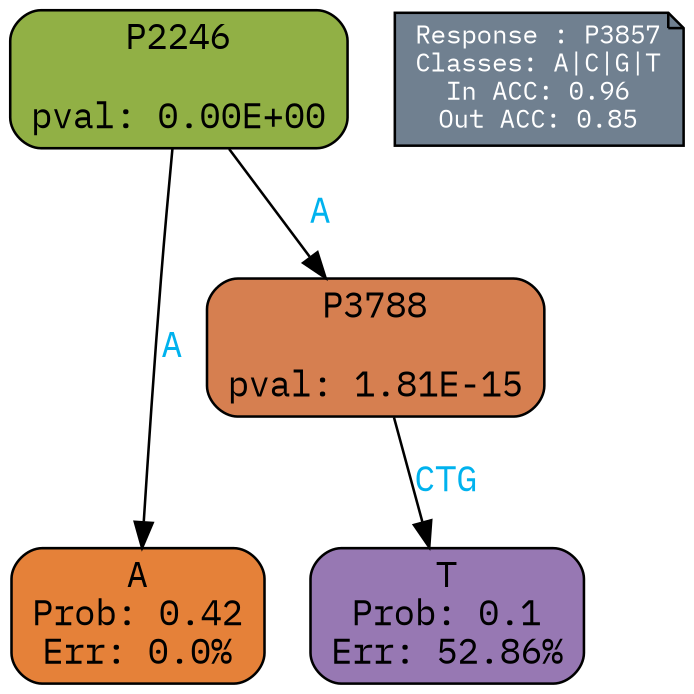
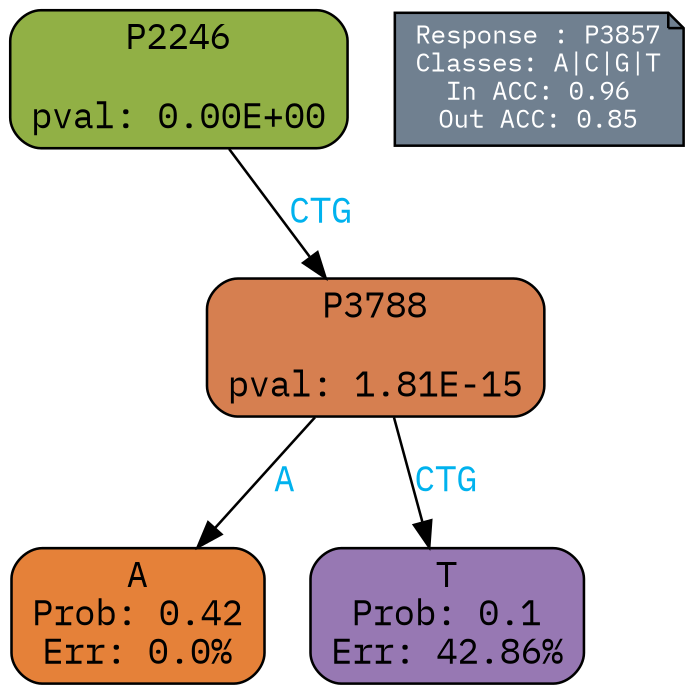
(321, 213) -> (321, 213)
(157, 335) -> (265, 473)
(447, 616) -> (447, 616)
